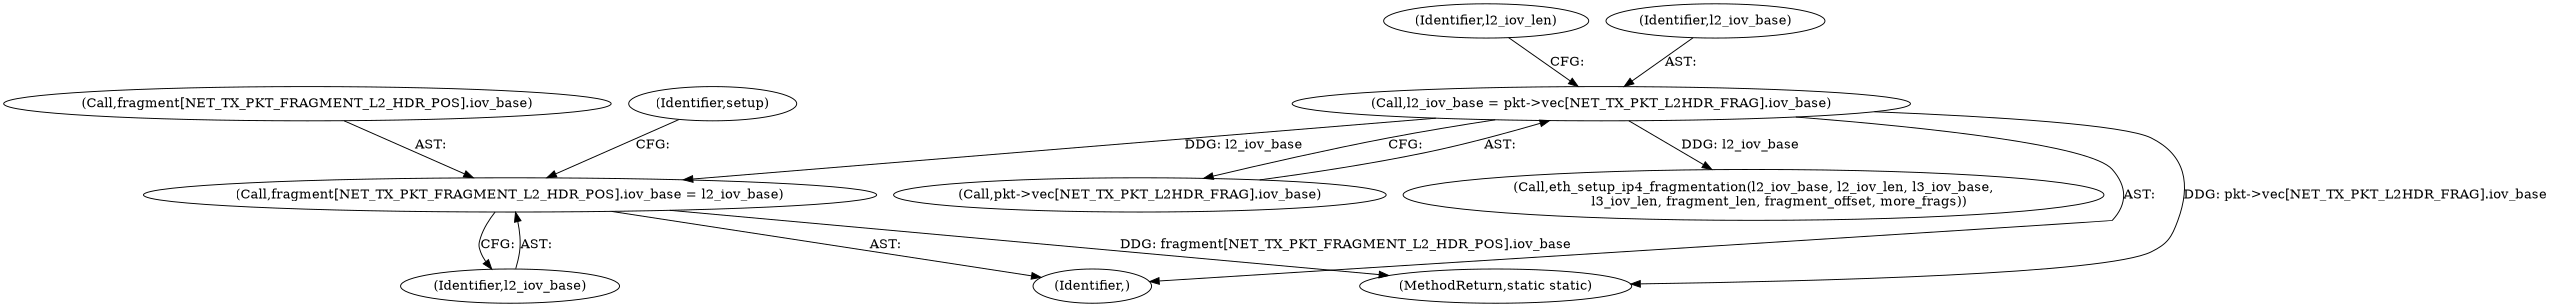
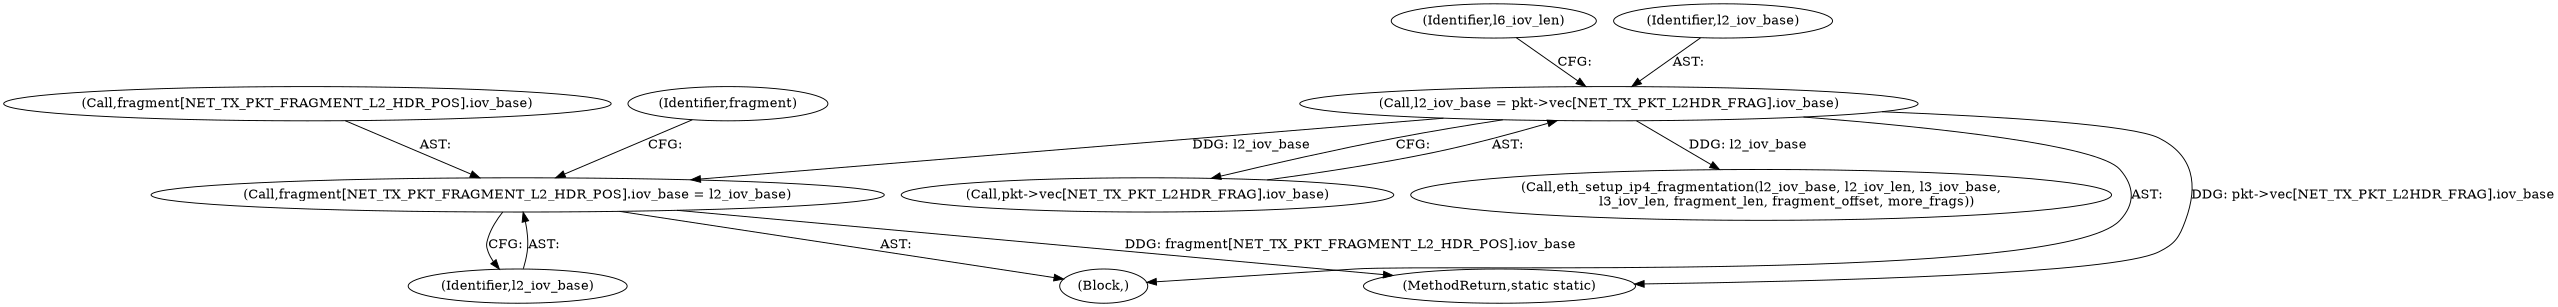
(1486, 21) -> (1494, 21)
(713, 104) -> (728, 104)
(1092, 286) -> (1104, 286)
